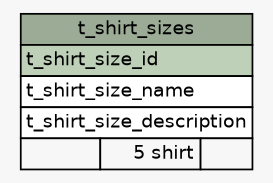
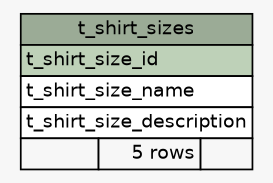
(164, 153) -> (163, 153)
